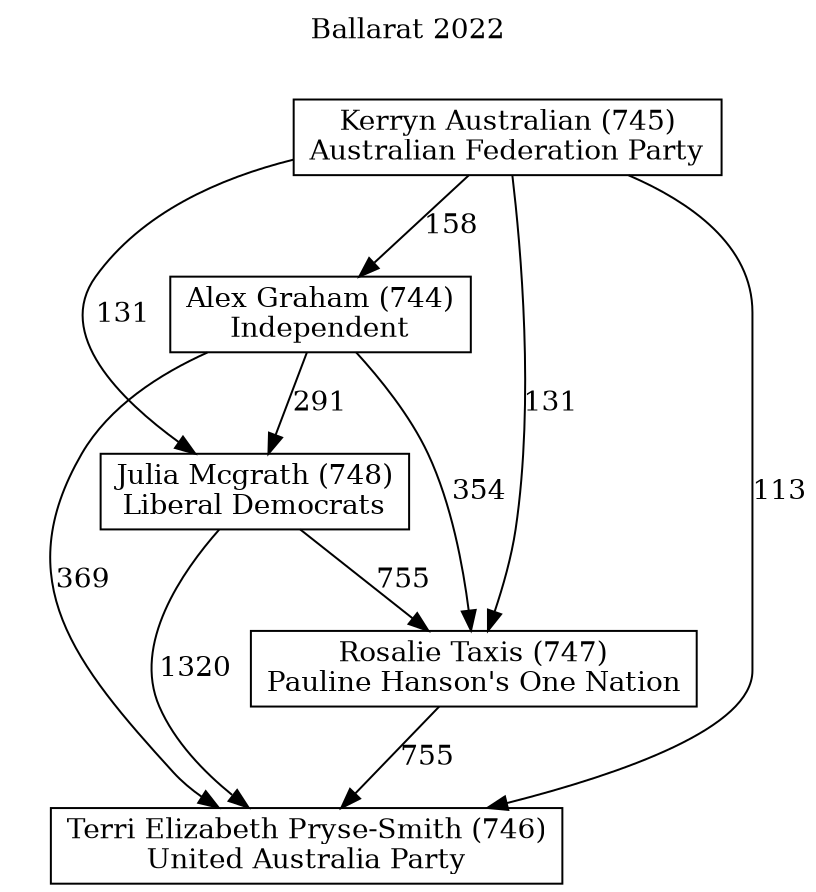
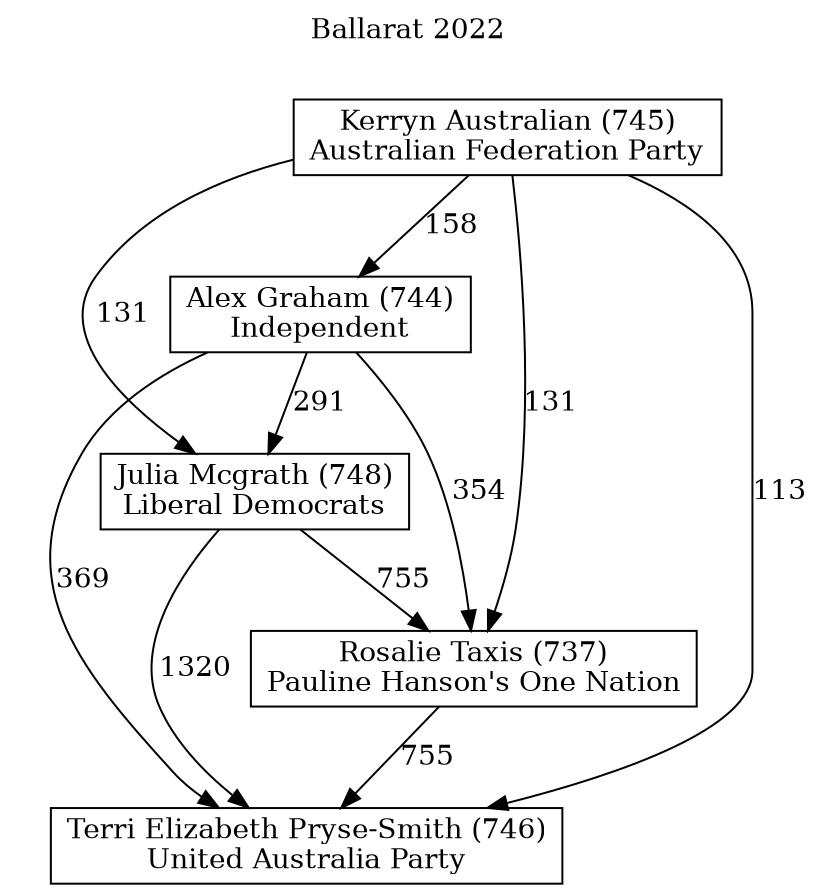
(474, 669) -> (474, 669)
